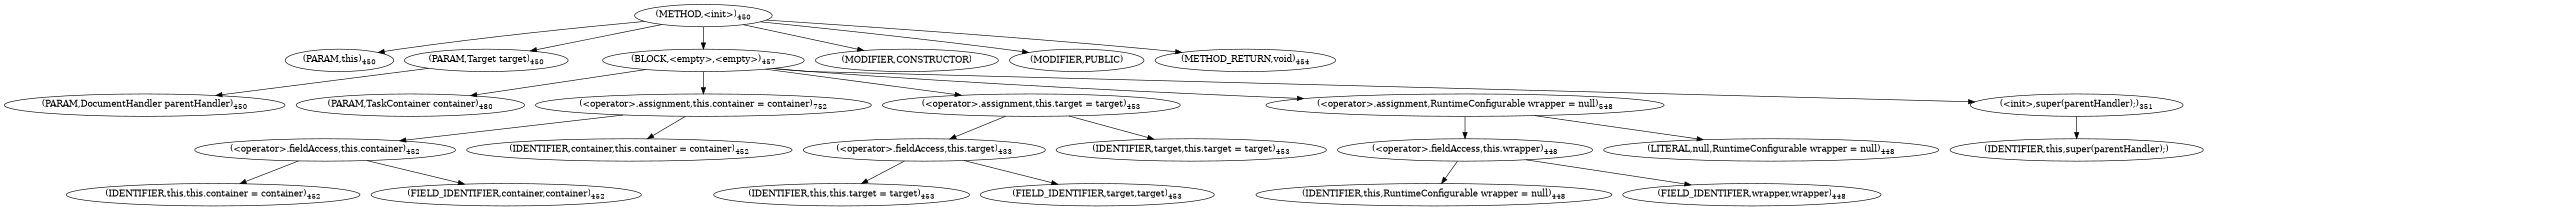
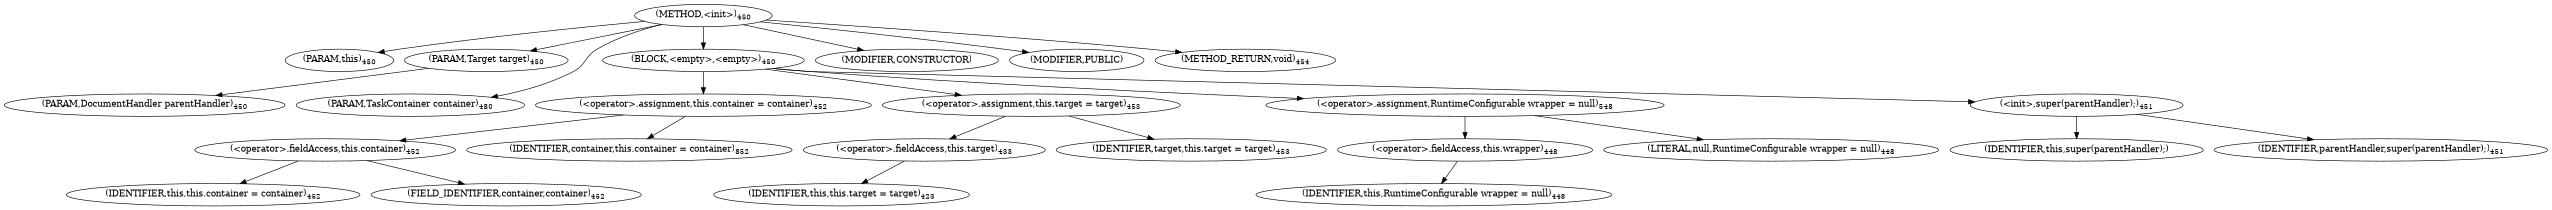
(769, 59) -> (769, 59)
(561, 82) -> (582, 65)
(820, 104) -> (820, 104)
(2146, 104) -> (2146, 104)
(742, 149) -> (742, 149)
none -> (2381, 150)
(928, 194) -> (928, 194)
(1097, 195) -> none
(1752, 195) -> none
